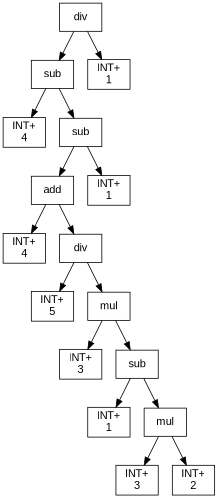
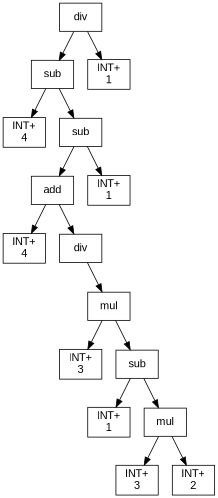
(52, 306) -> none
